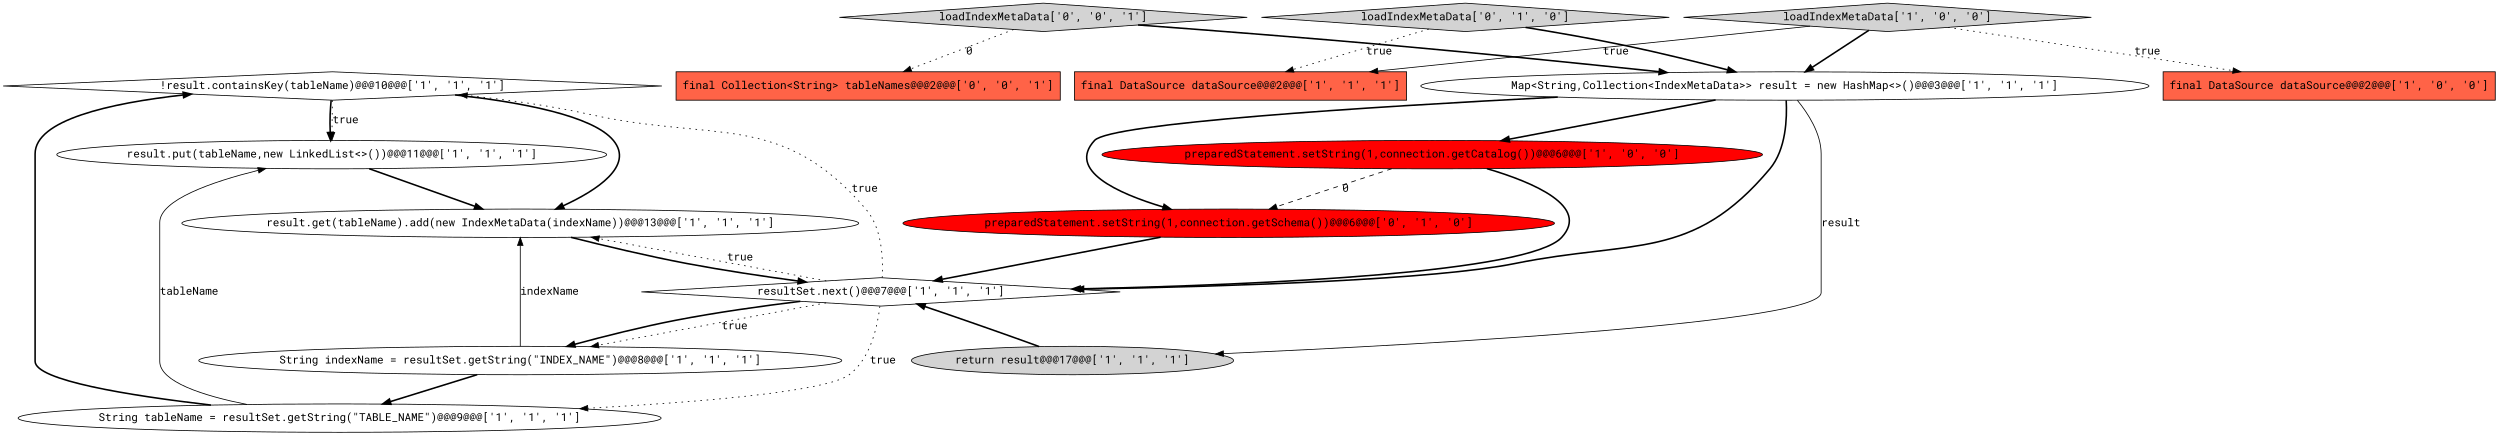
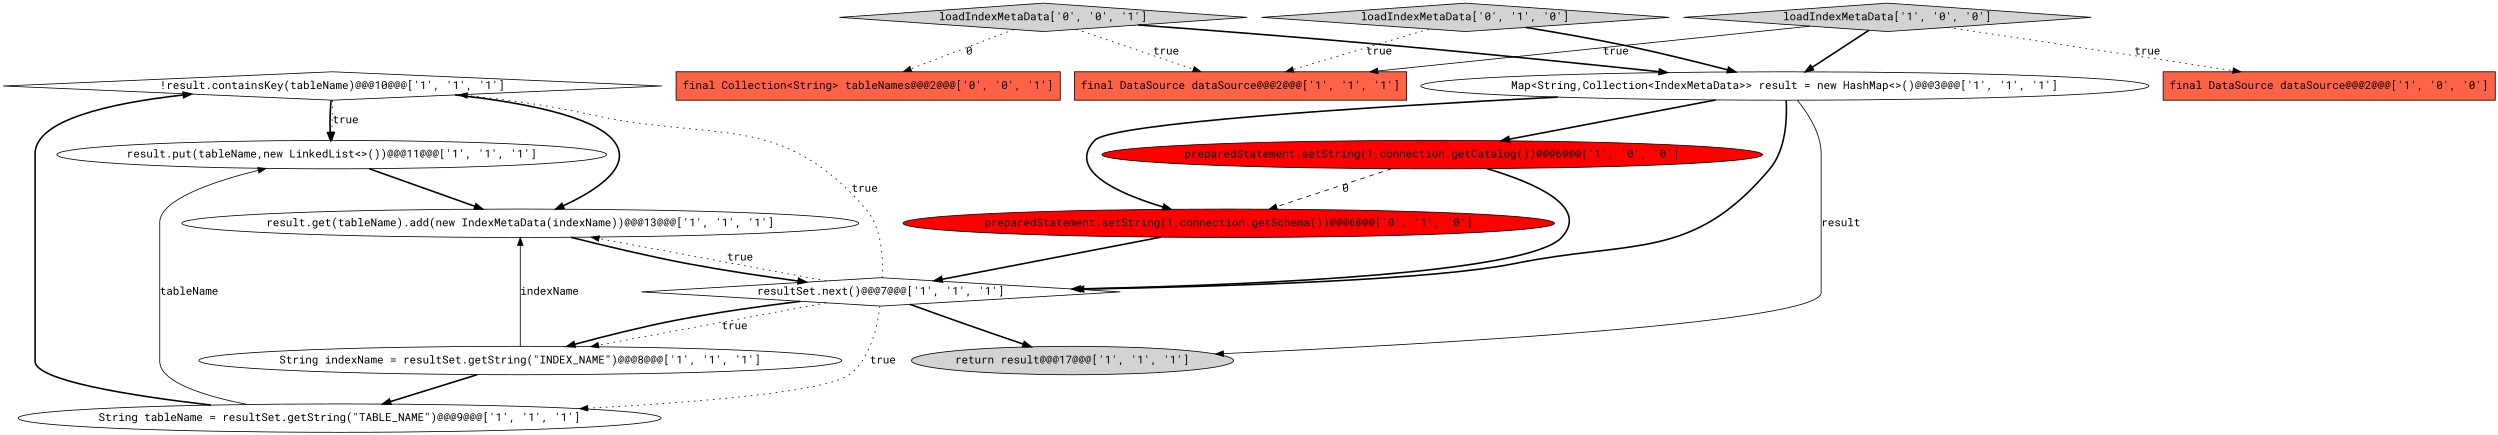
none -> (1135, 49)
(982, 326) -> (967, 325)
